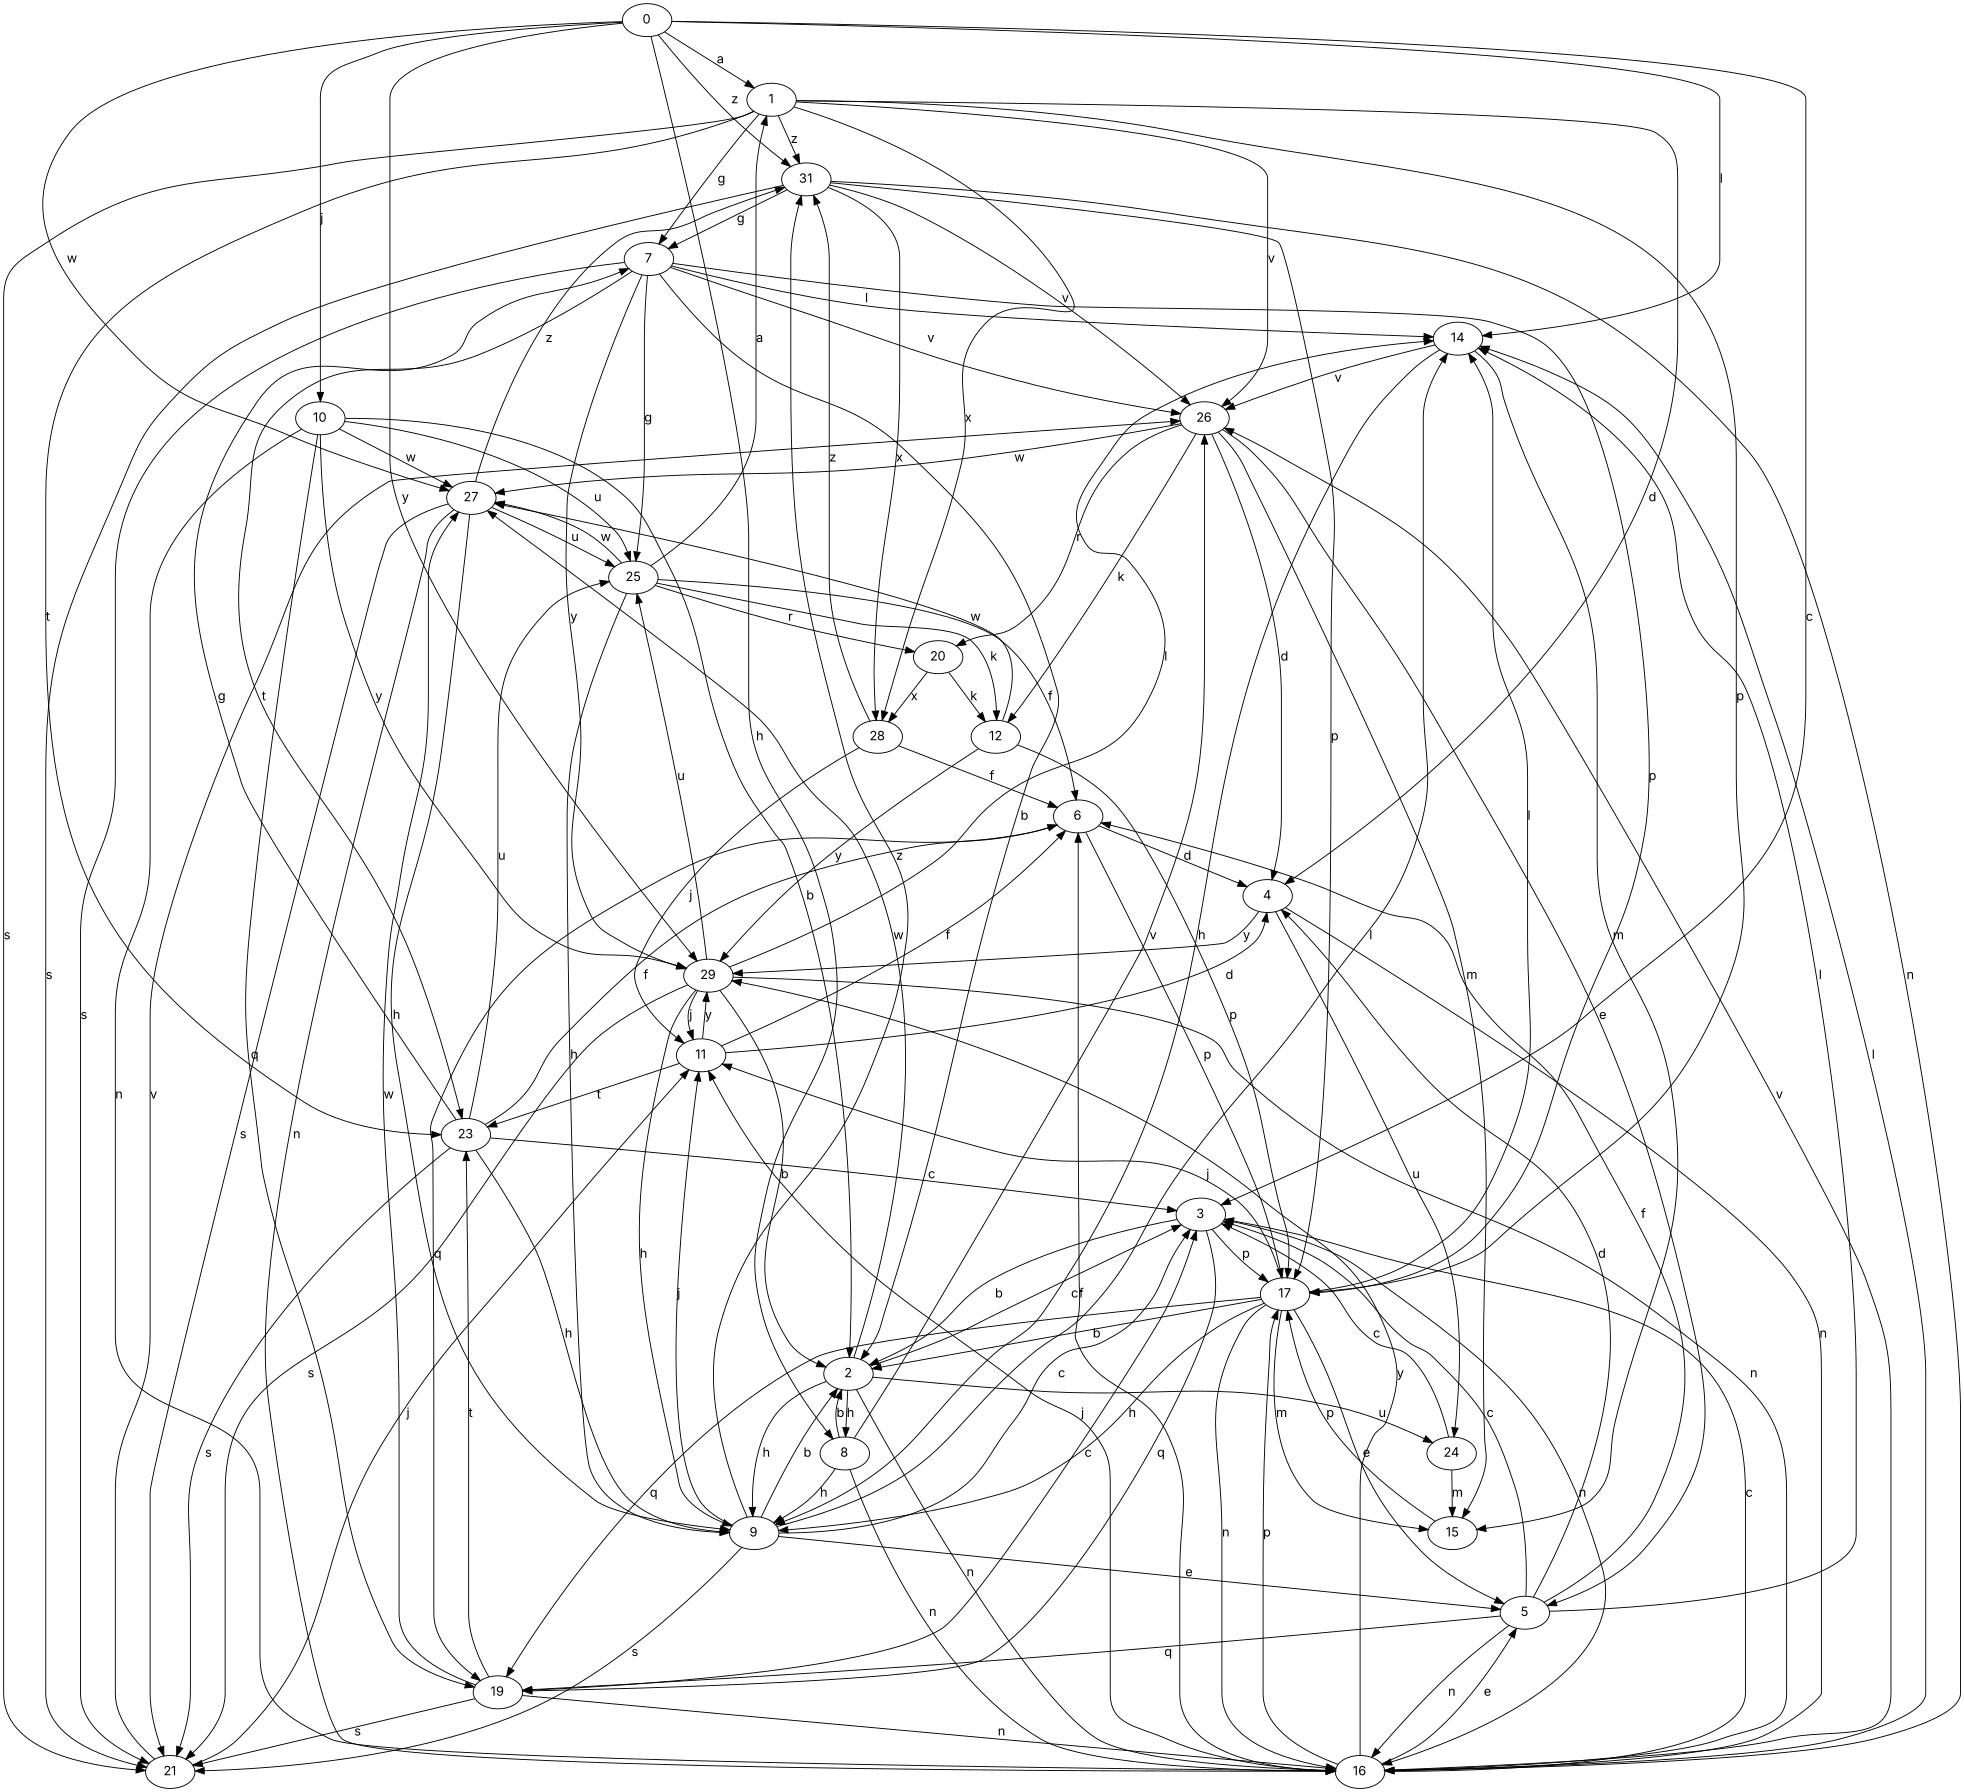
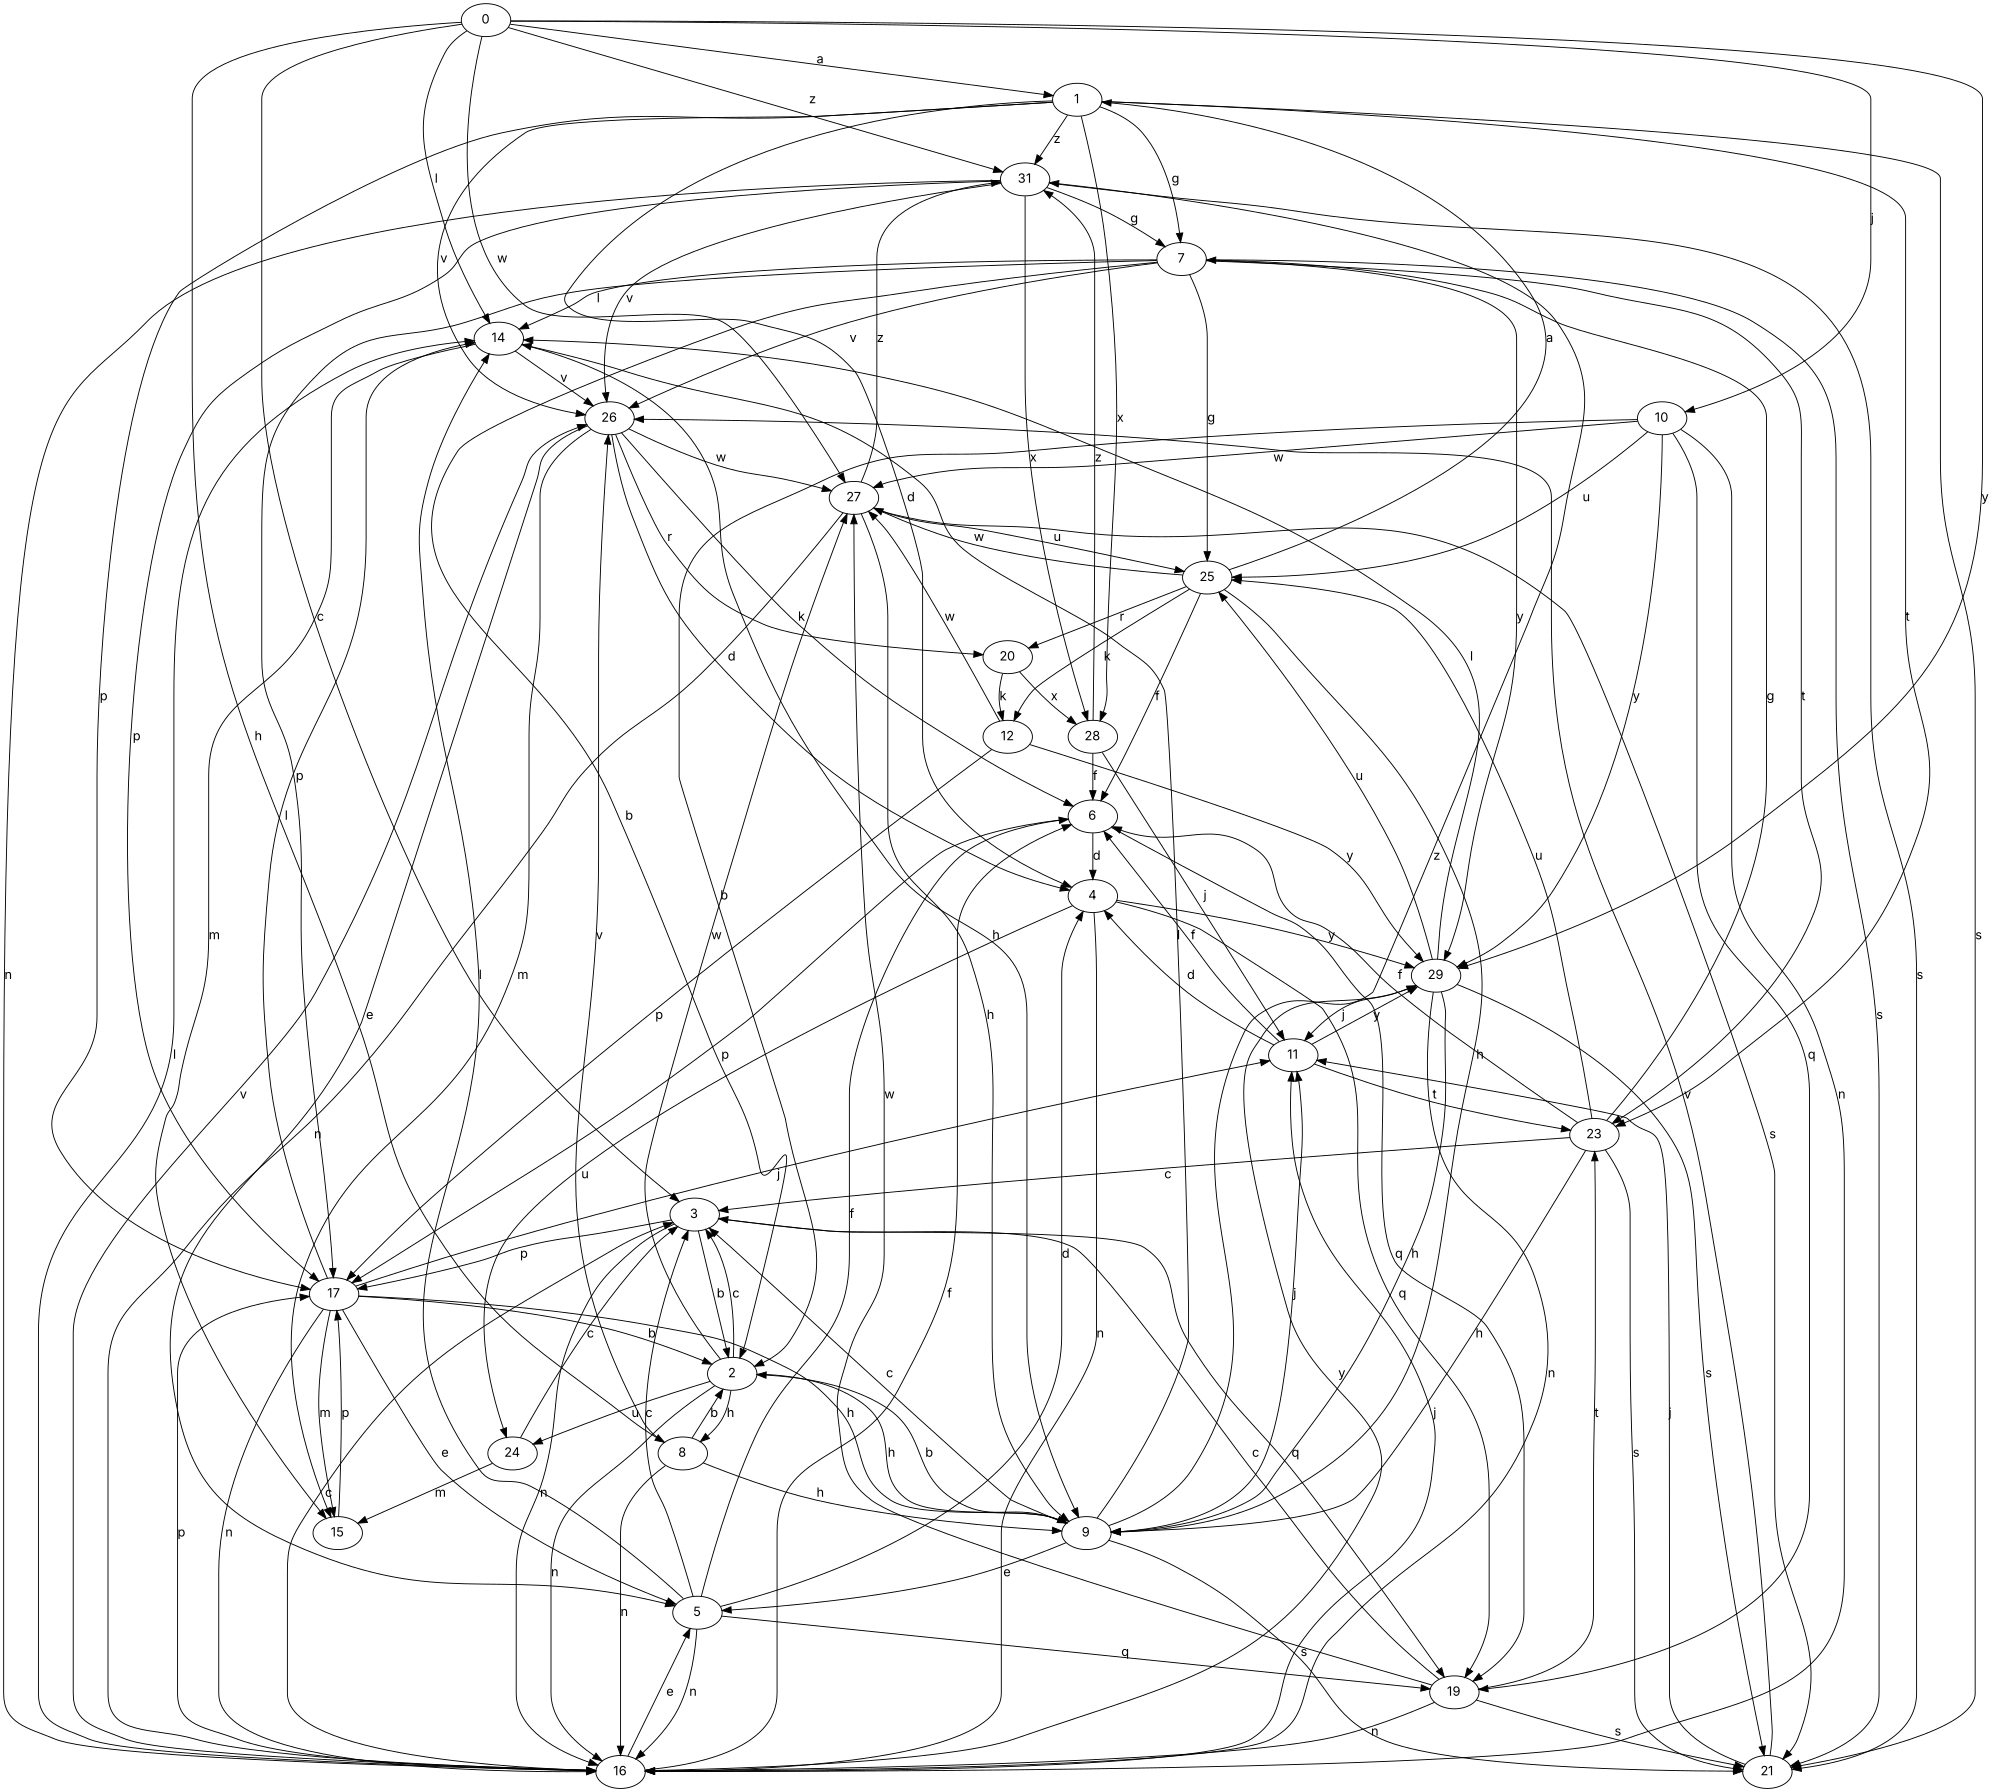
(1108, 577) -> (821, 644)
(778, 1189) -> none
(820, 1356) -> (1367, 1236)
